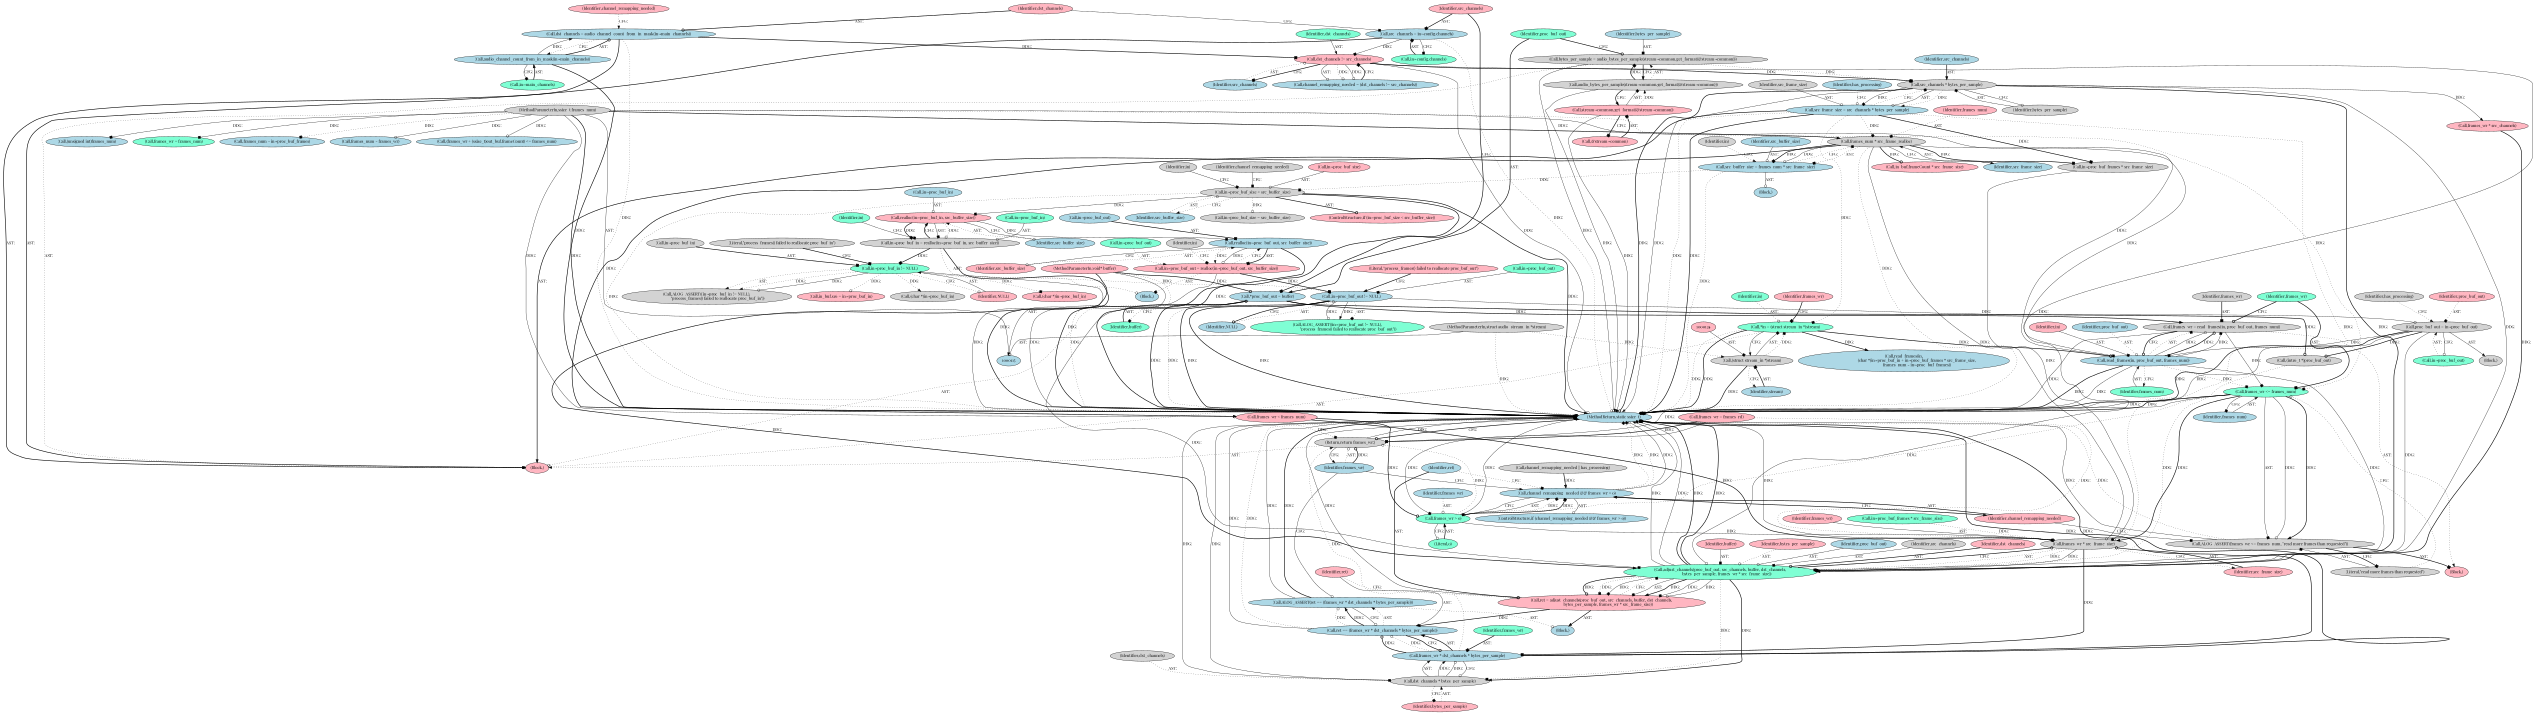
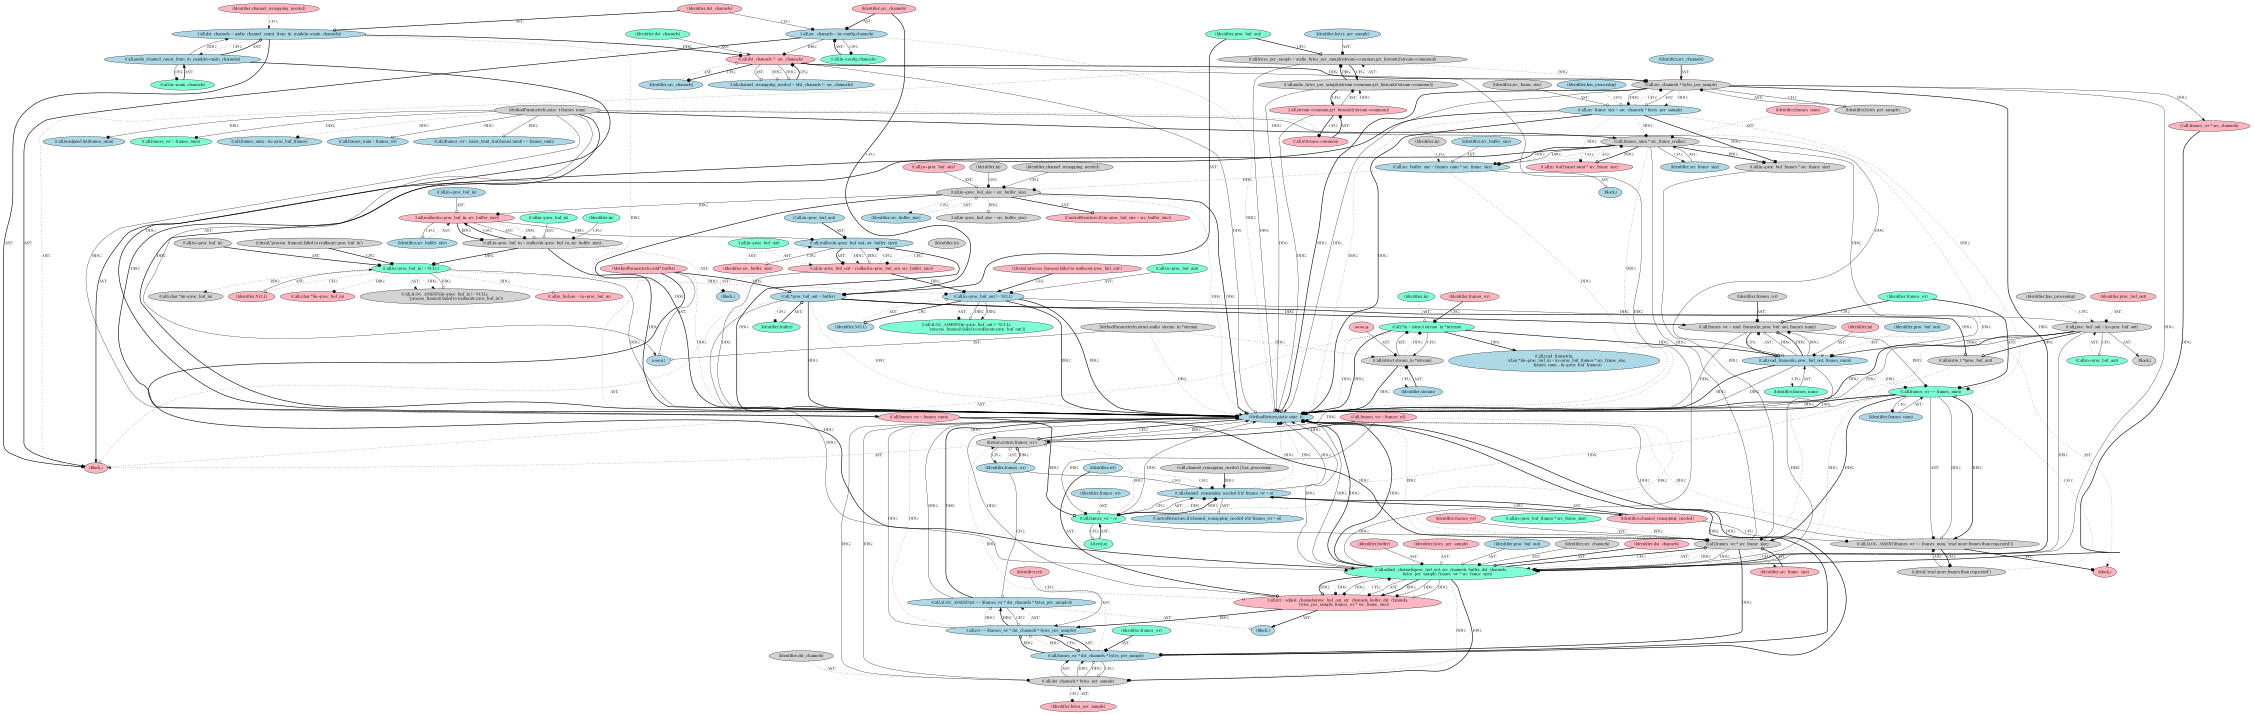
(1841, 215) -> (1592, 132)
(1793, 531) -> (1426, 533)
